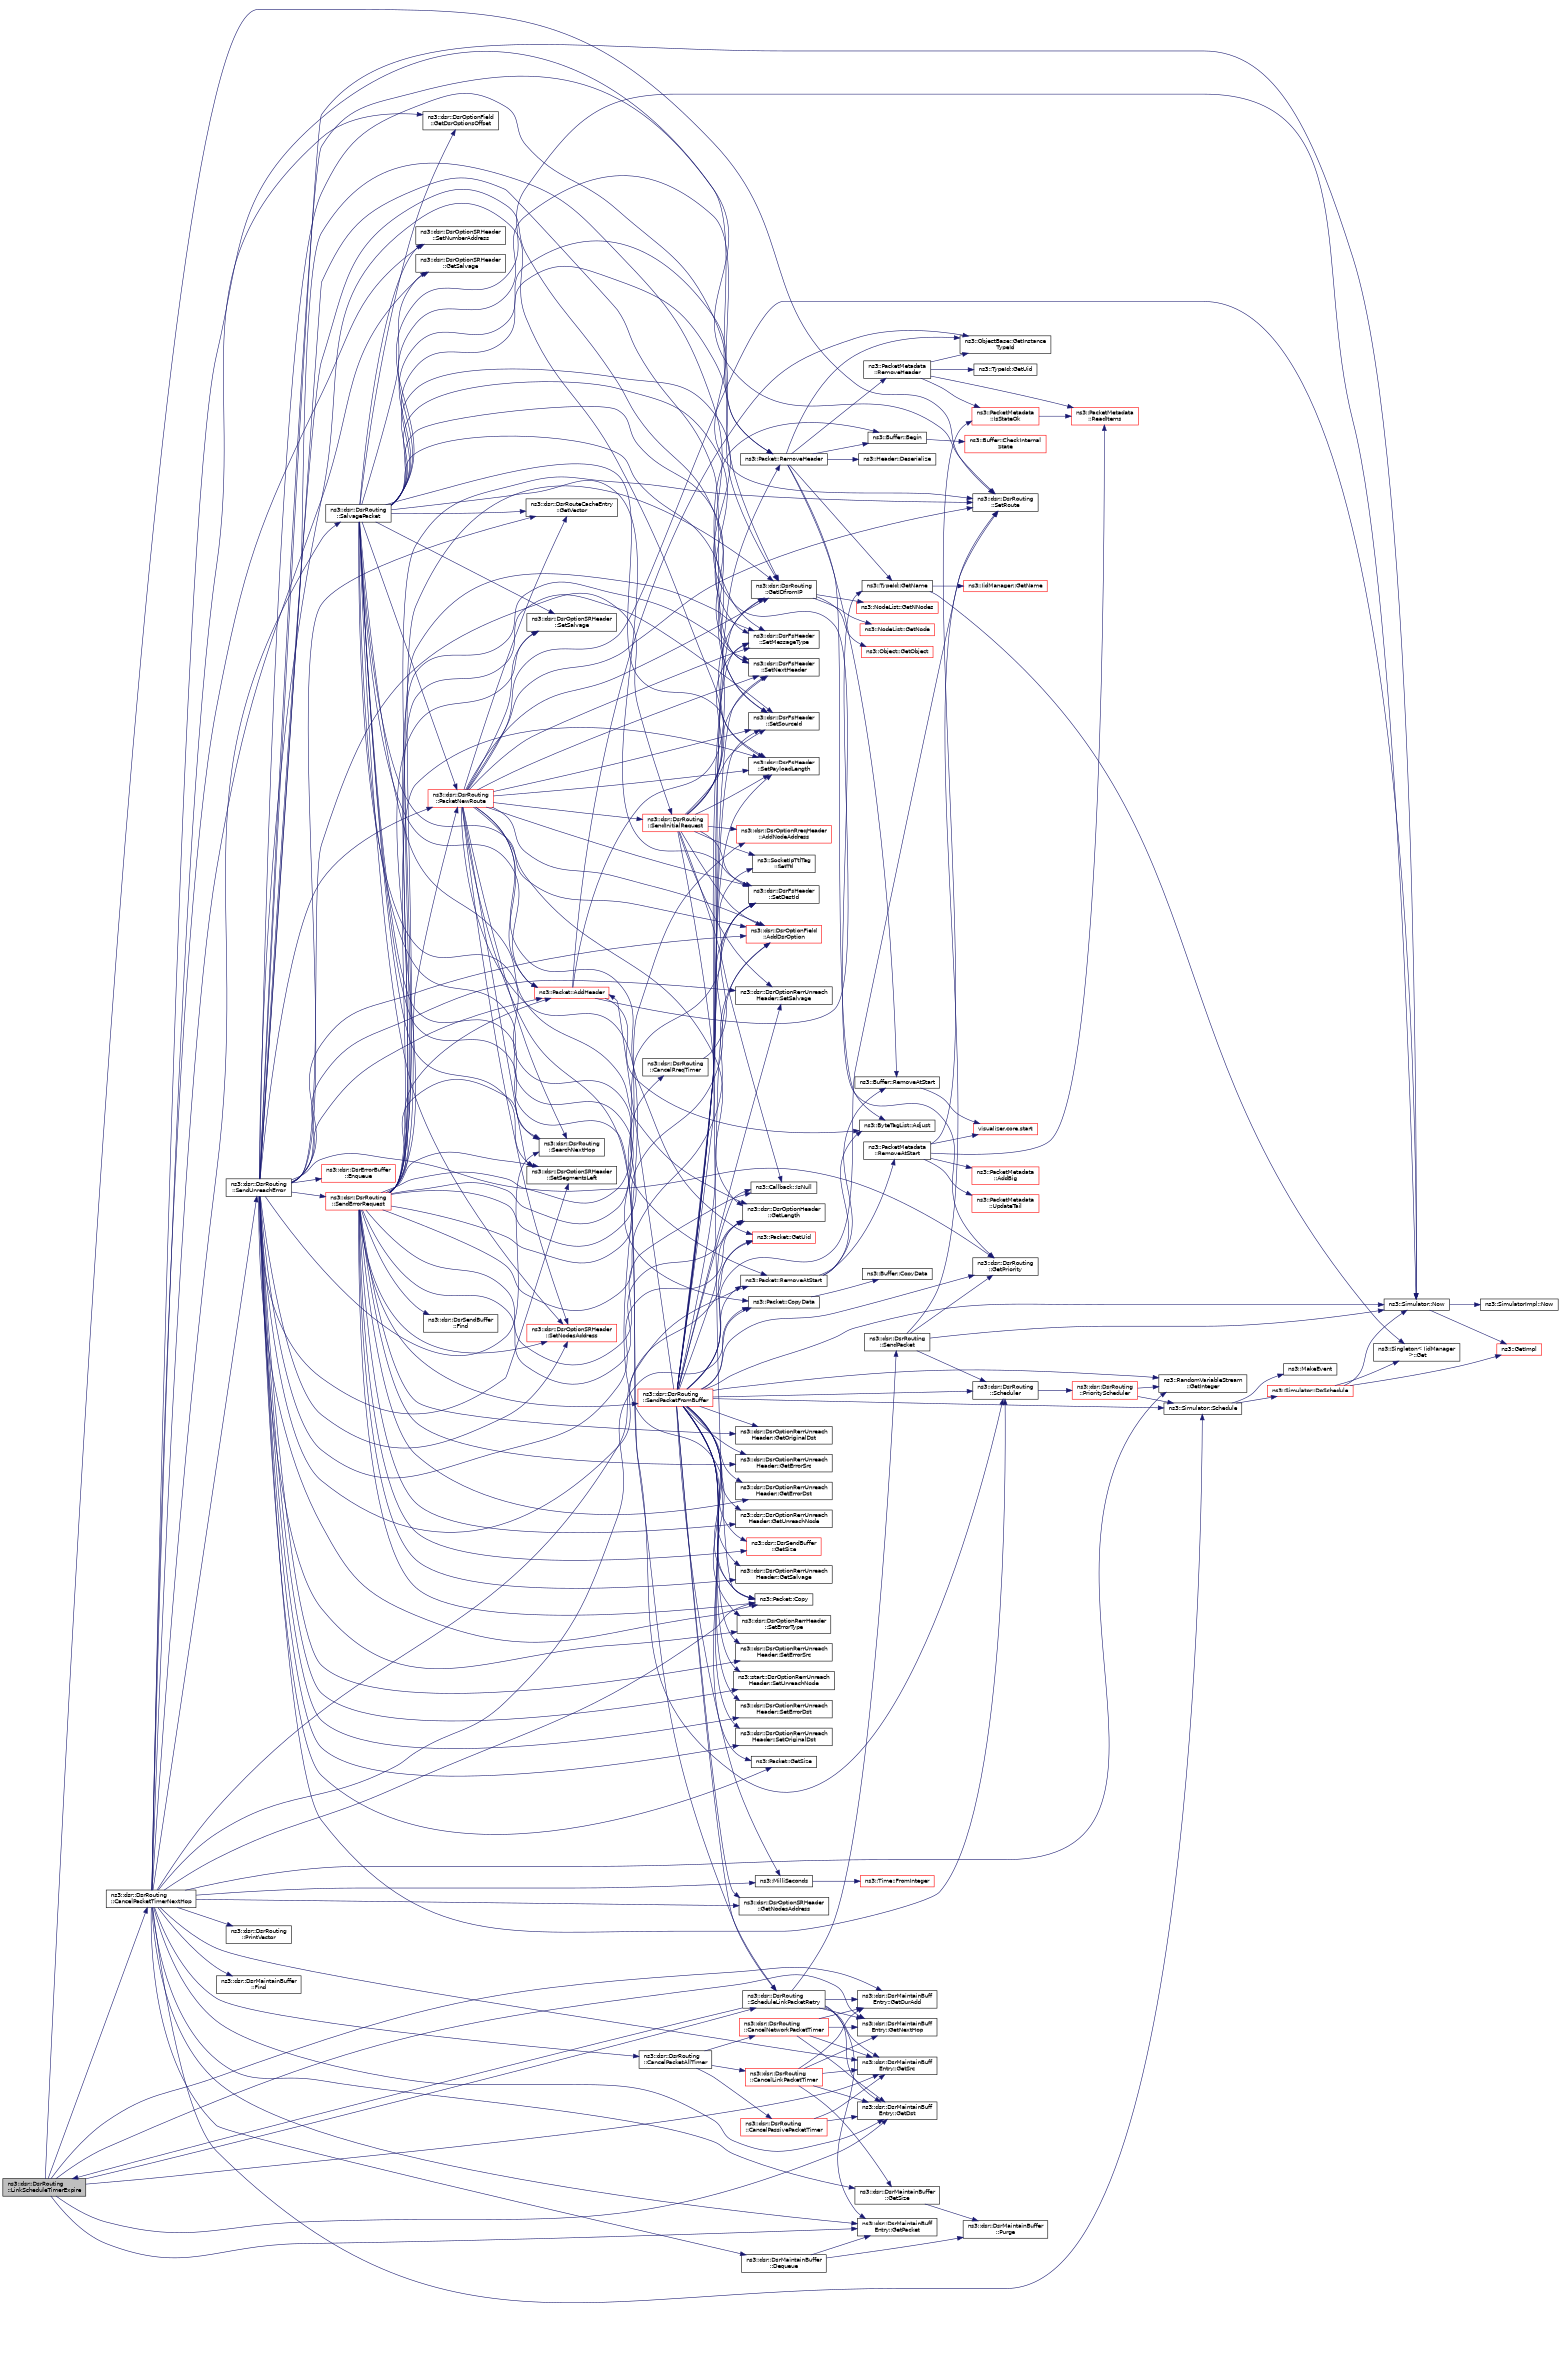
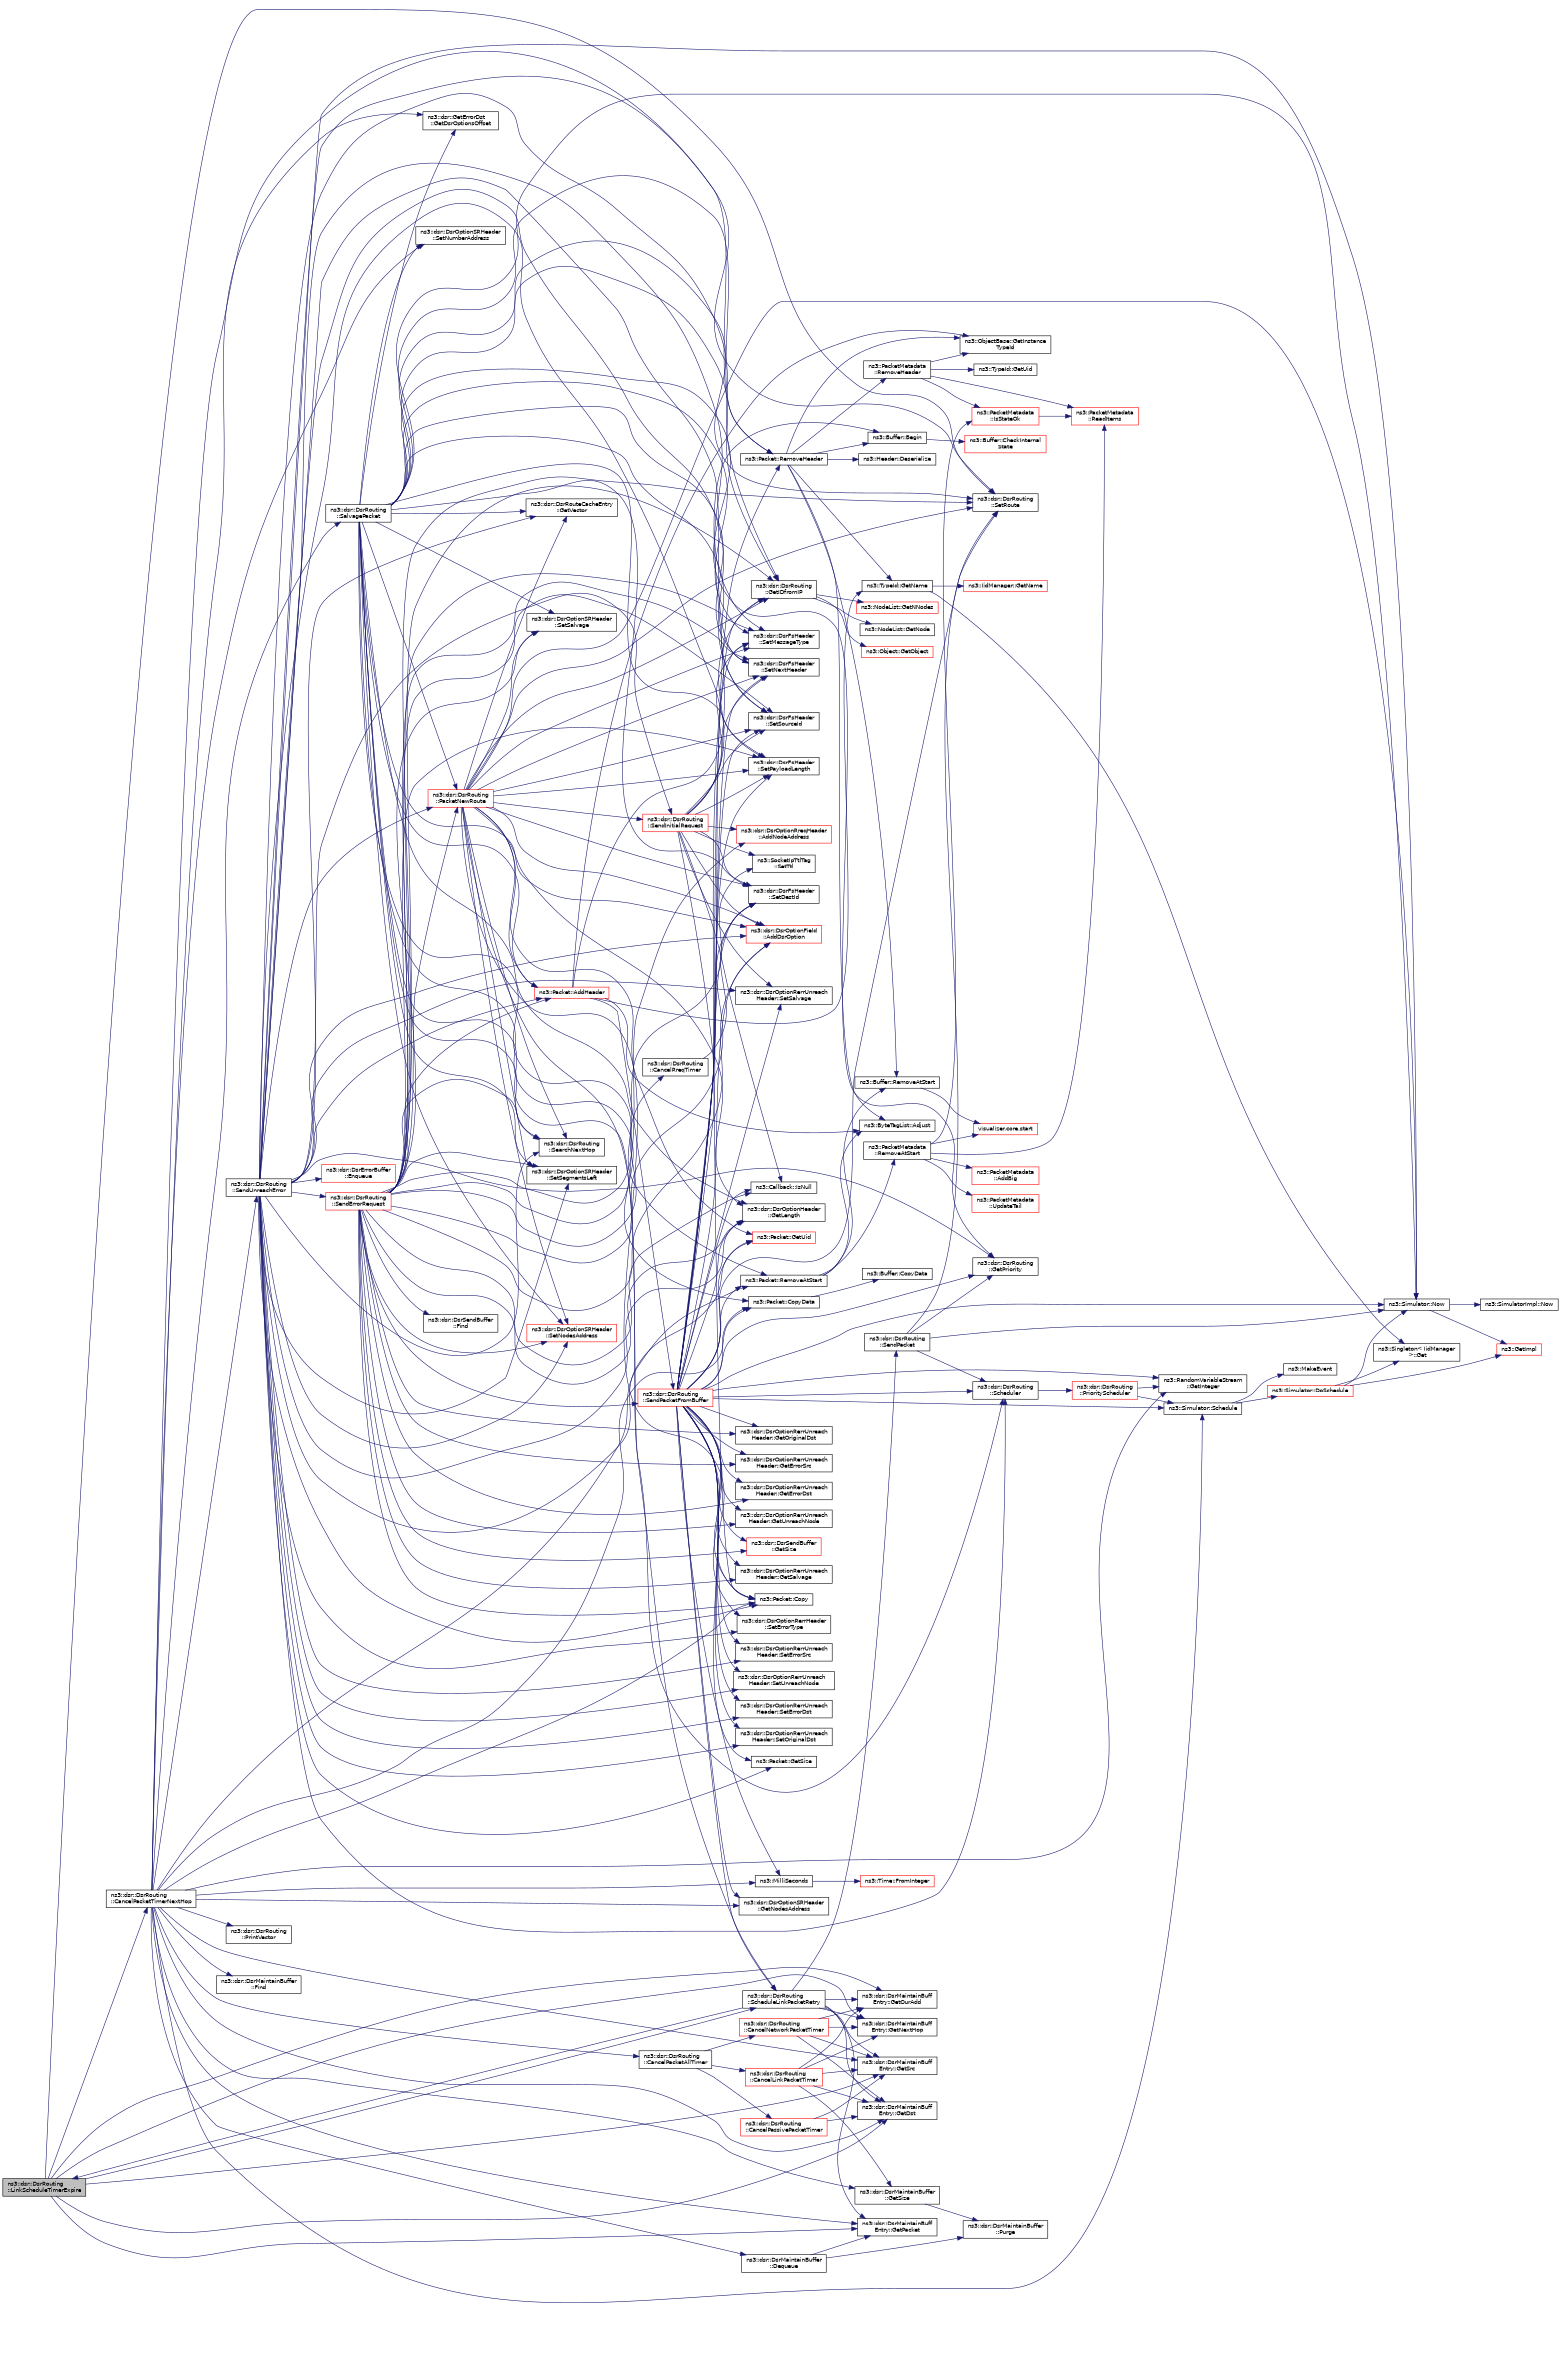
(461, 121) -> (461, 121)
(461, 263) -> none
(897, 630) -> (897, 630)
(646, 1193) -> (643, 1182)
(784, 1681) -> (784, 1681)
